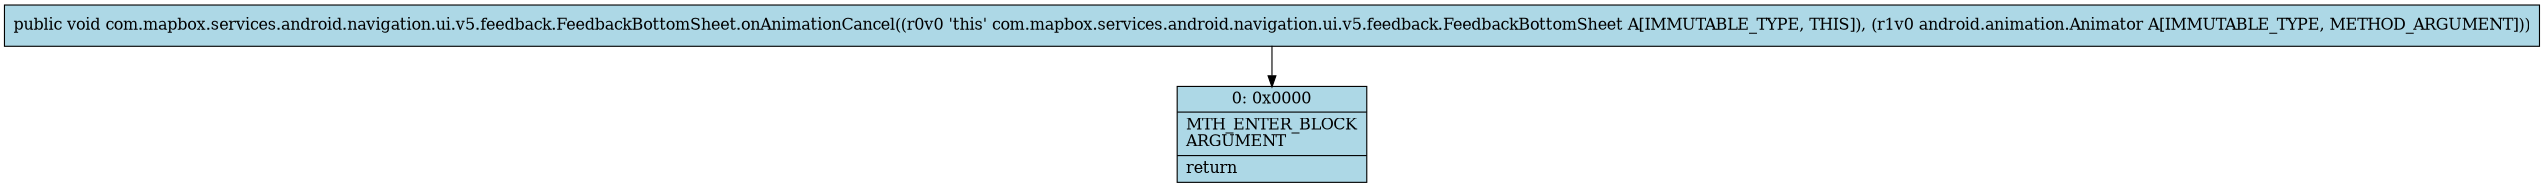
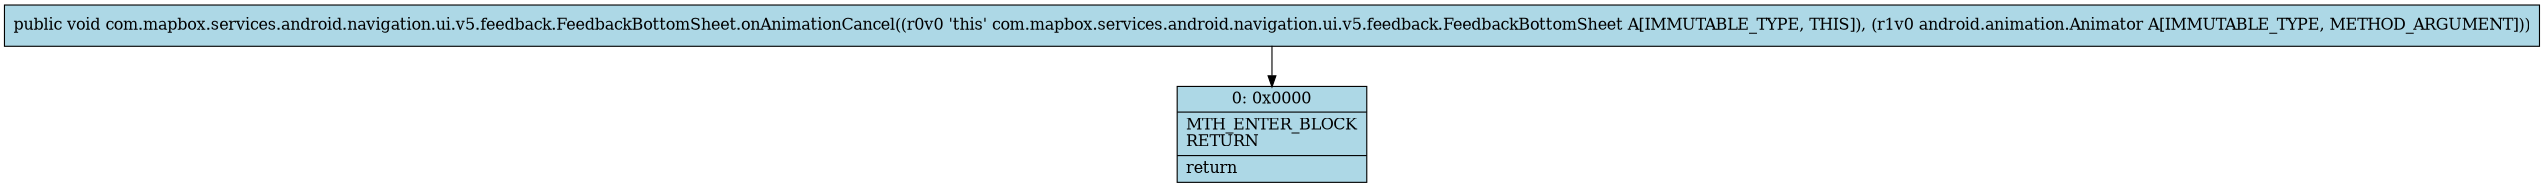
(1236, 142) -> (1222, 142)
